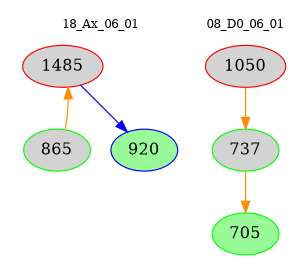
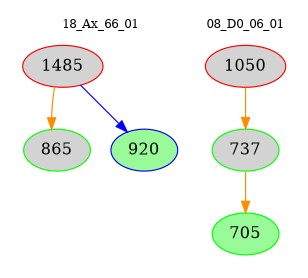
(101, 25) -> (101, 25)
(67, 114) -> (53, 102)
